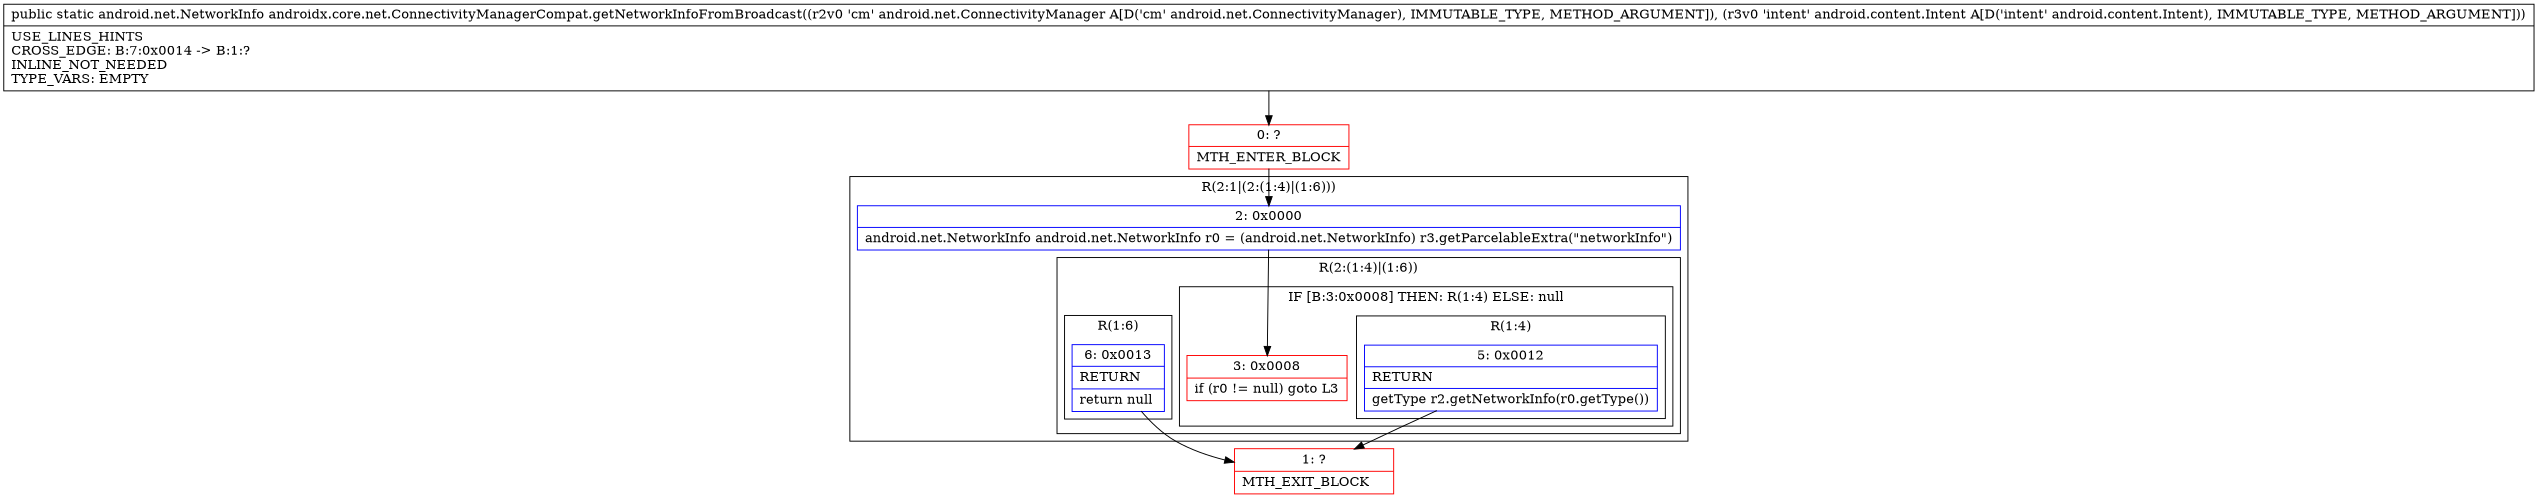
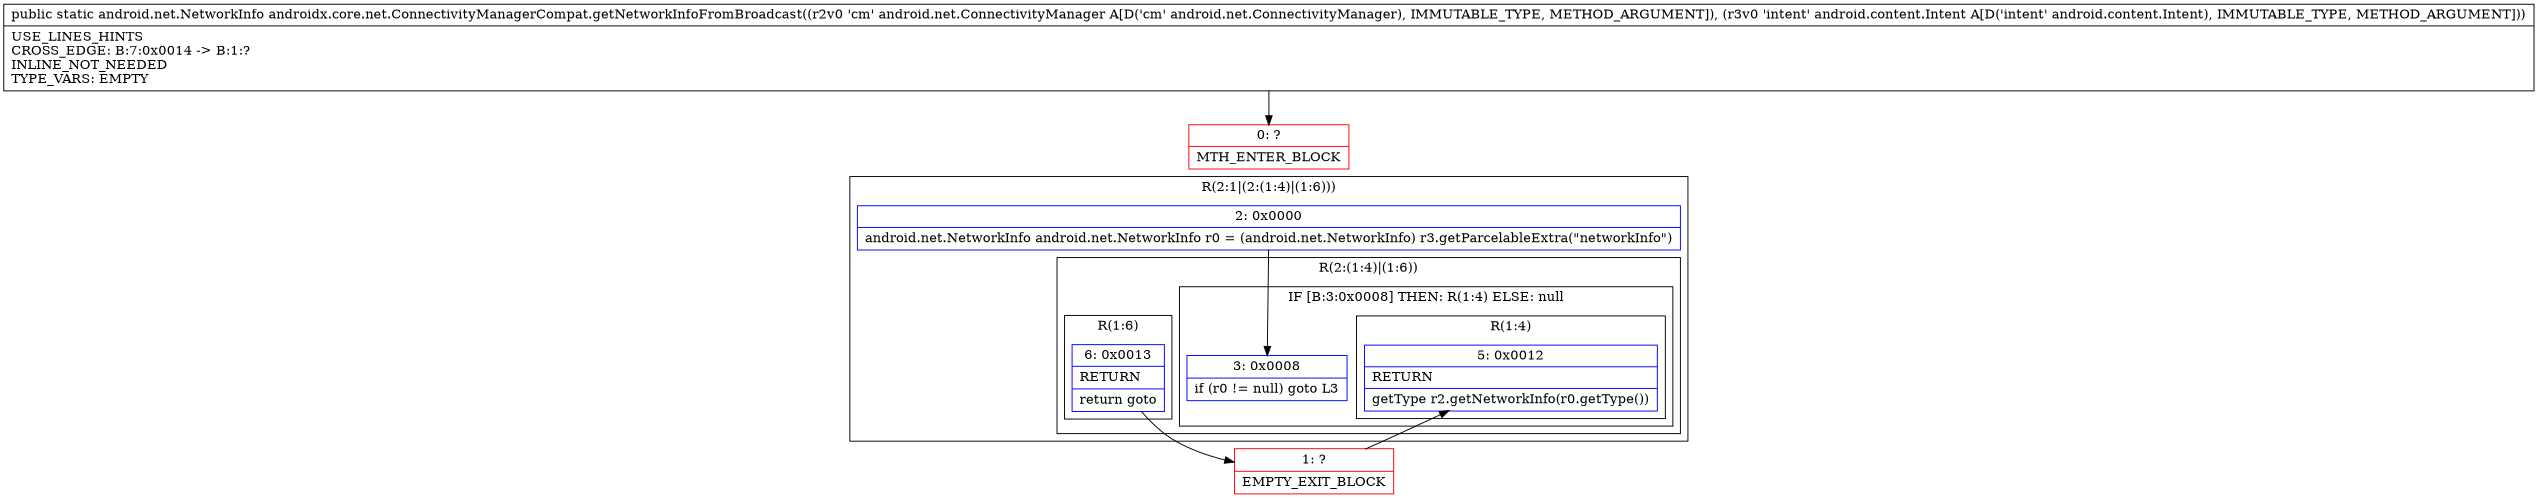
(1269, 182) -> none
(1267, 378) -> (1267, 378)
(1116, 400) -> (1118, 400)
(1400, 428) -> (1403, 432)
(1306, 482) -> (1314, 482)
